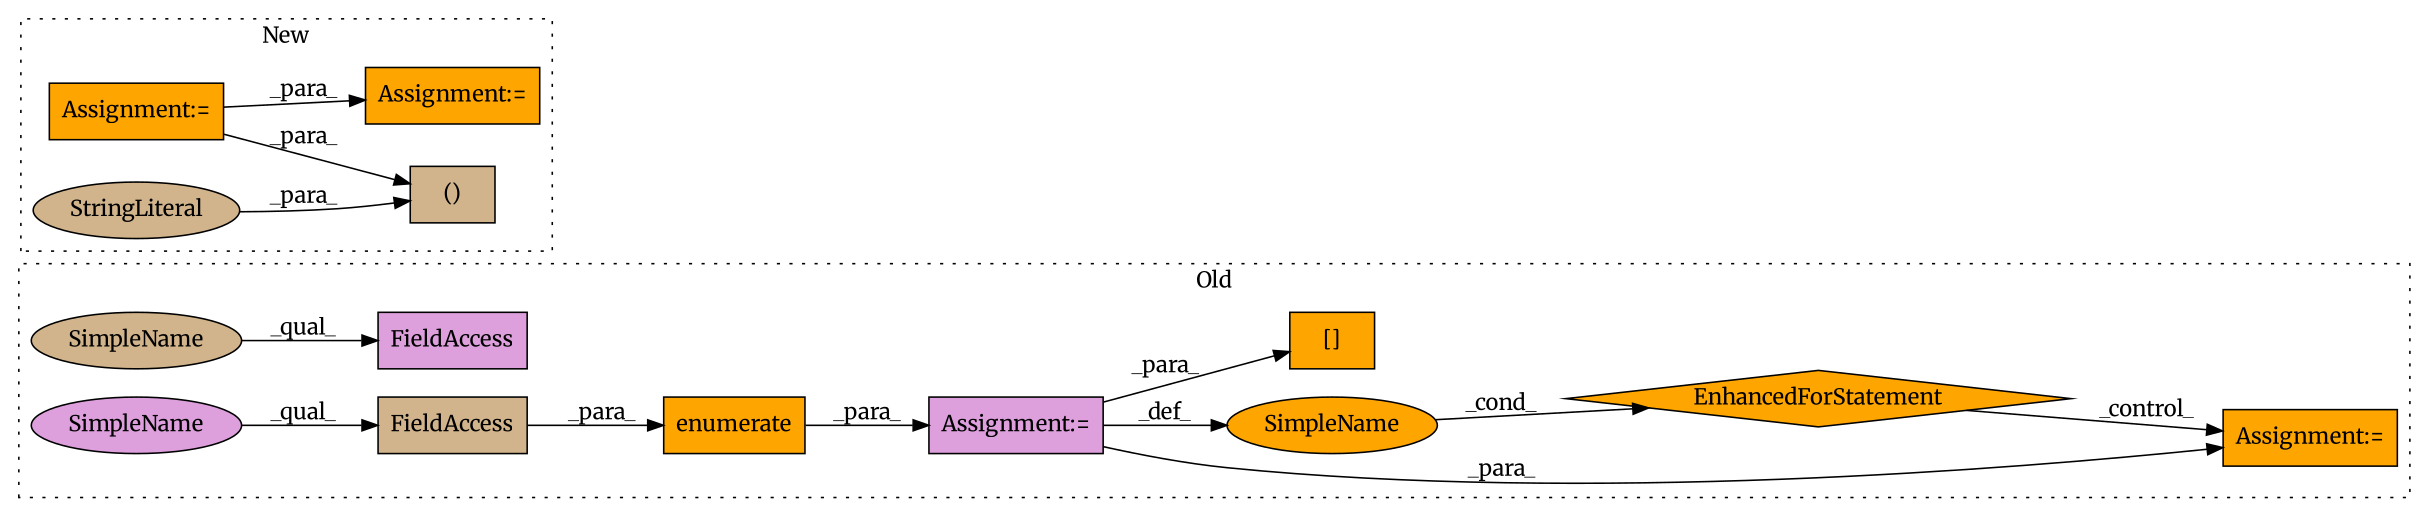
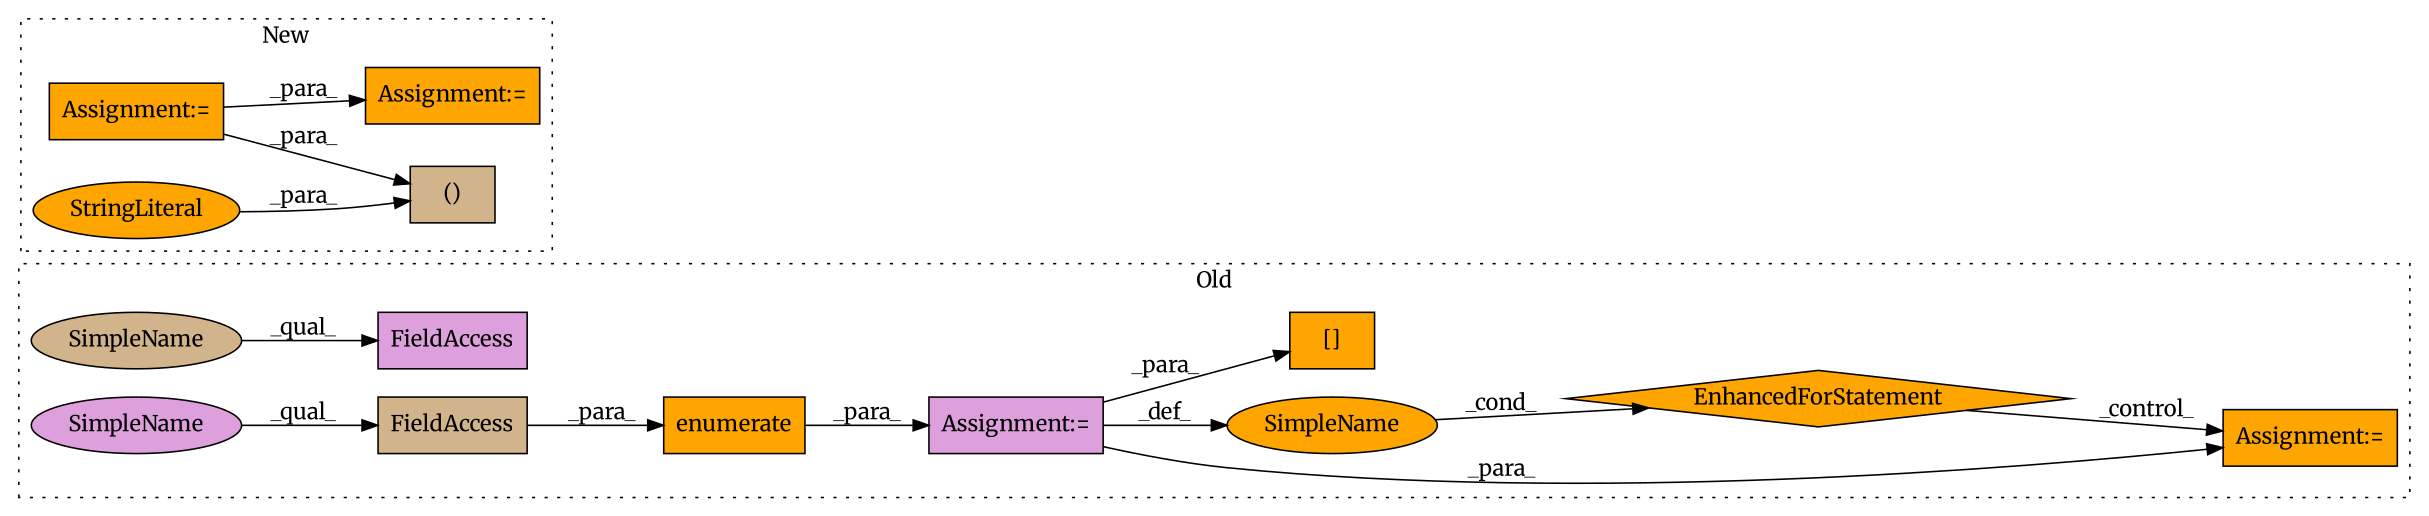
(136, 210) -> (136, 210)
